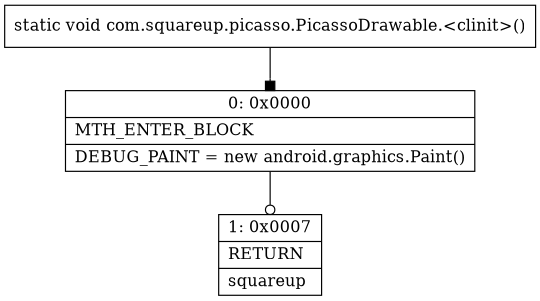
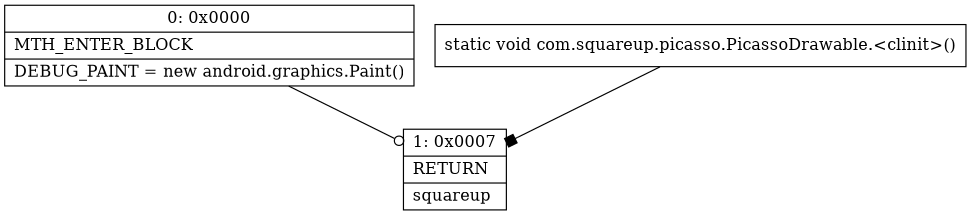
(270, 63) -> (589, 102)
